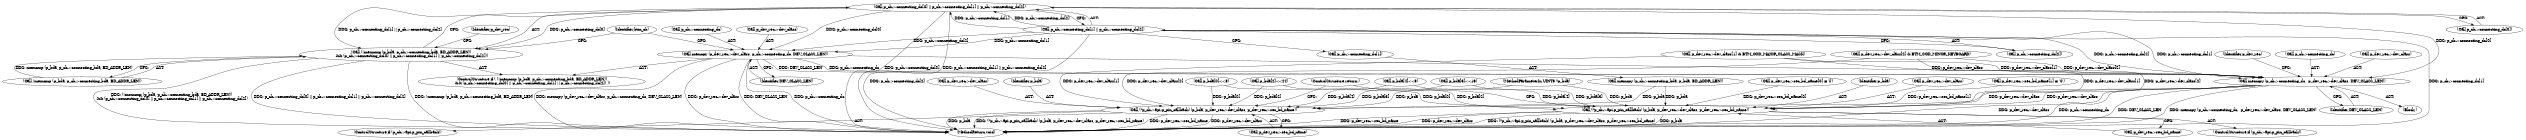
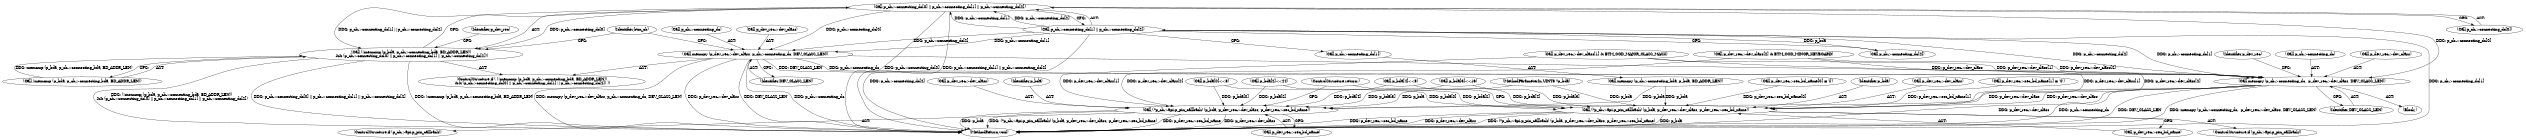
(1957, 41) -> (1815, 41)
